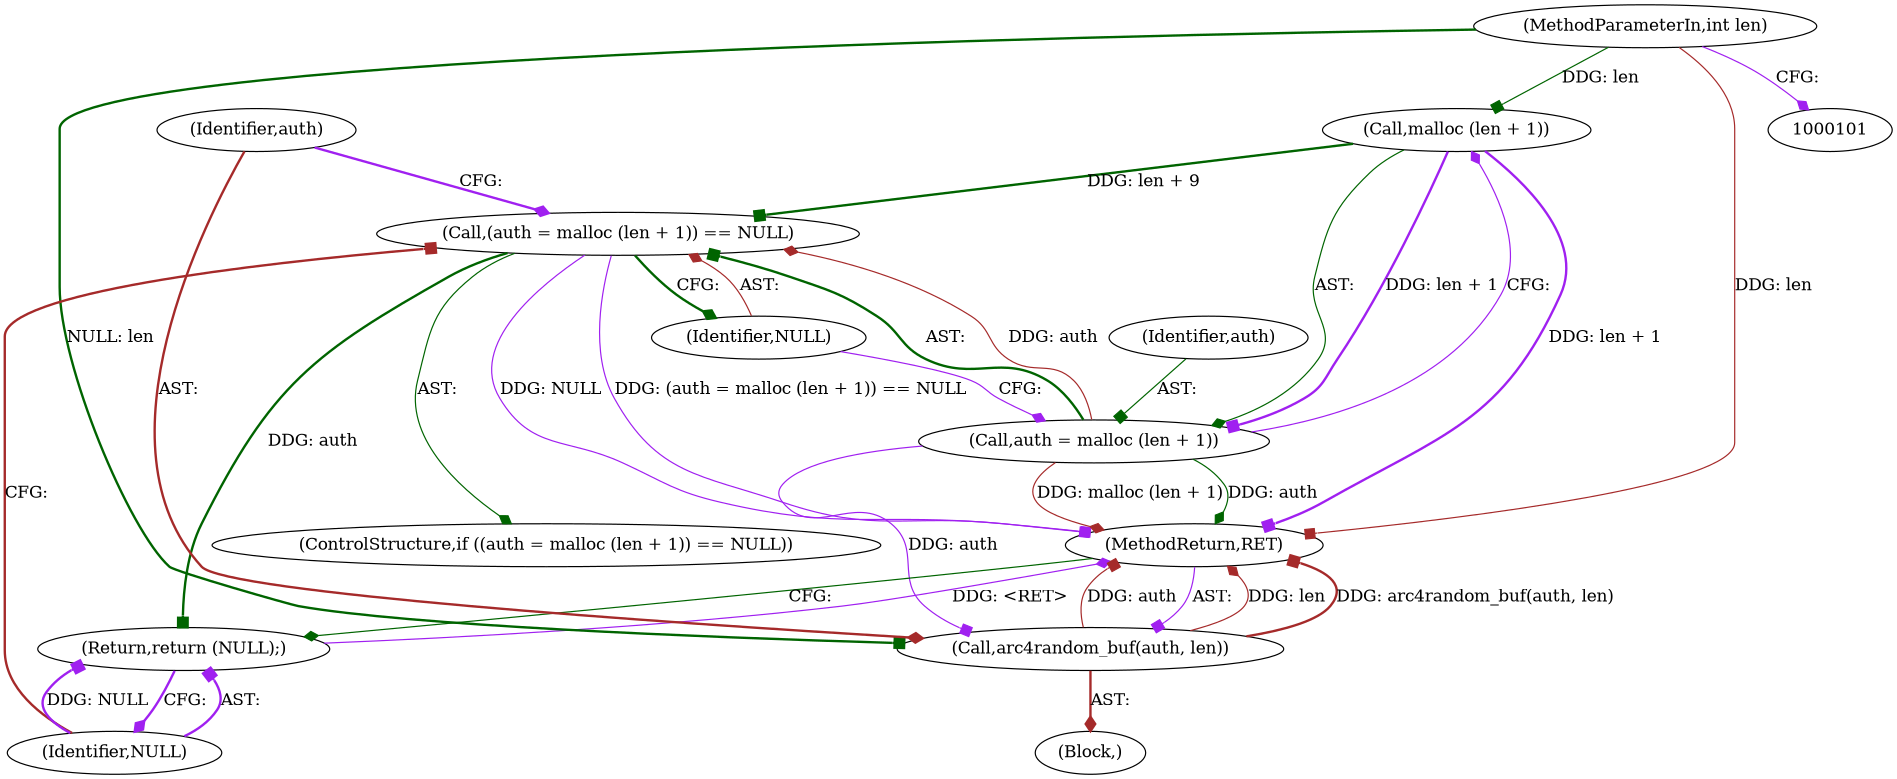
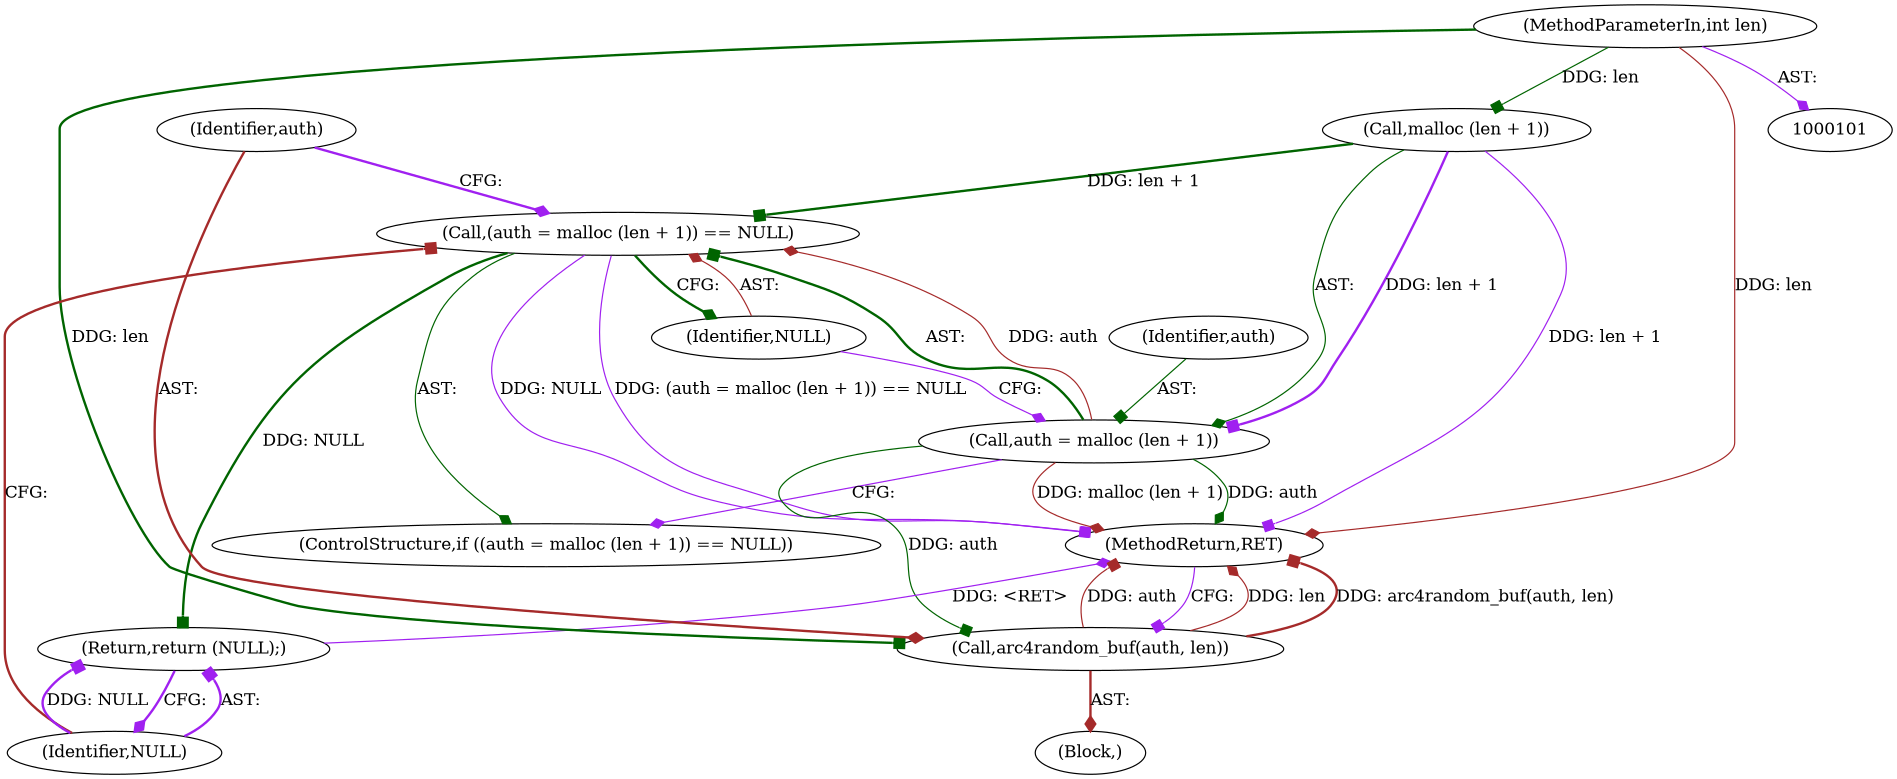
(1800, 78) -> (1800, 78)
(1144, 182) -> (1144, 182)
(110, 338) -> (110, 338)
(1450, 354) -> (833, 491)
(1508, 380) -> (1508, 380)
(313, 441) -> (313, 441)
(1730, 450) -> (1730, 450)
(779, 492) -> (779, 492)
(1215, 597) -> (1215, 597)
(706, 599) -> none
